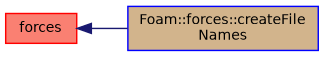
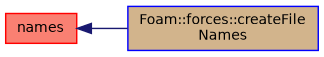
(41, 28) -> (41, 28)
